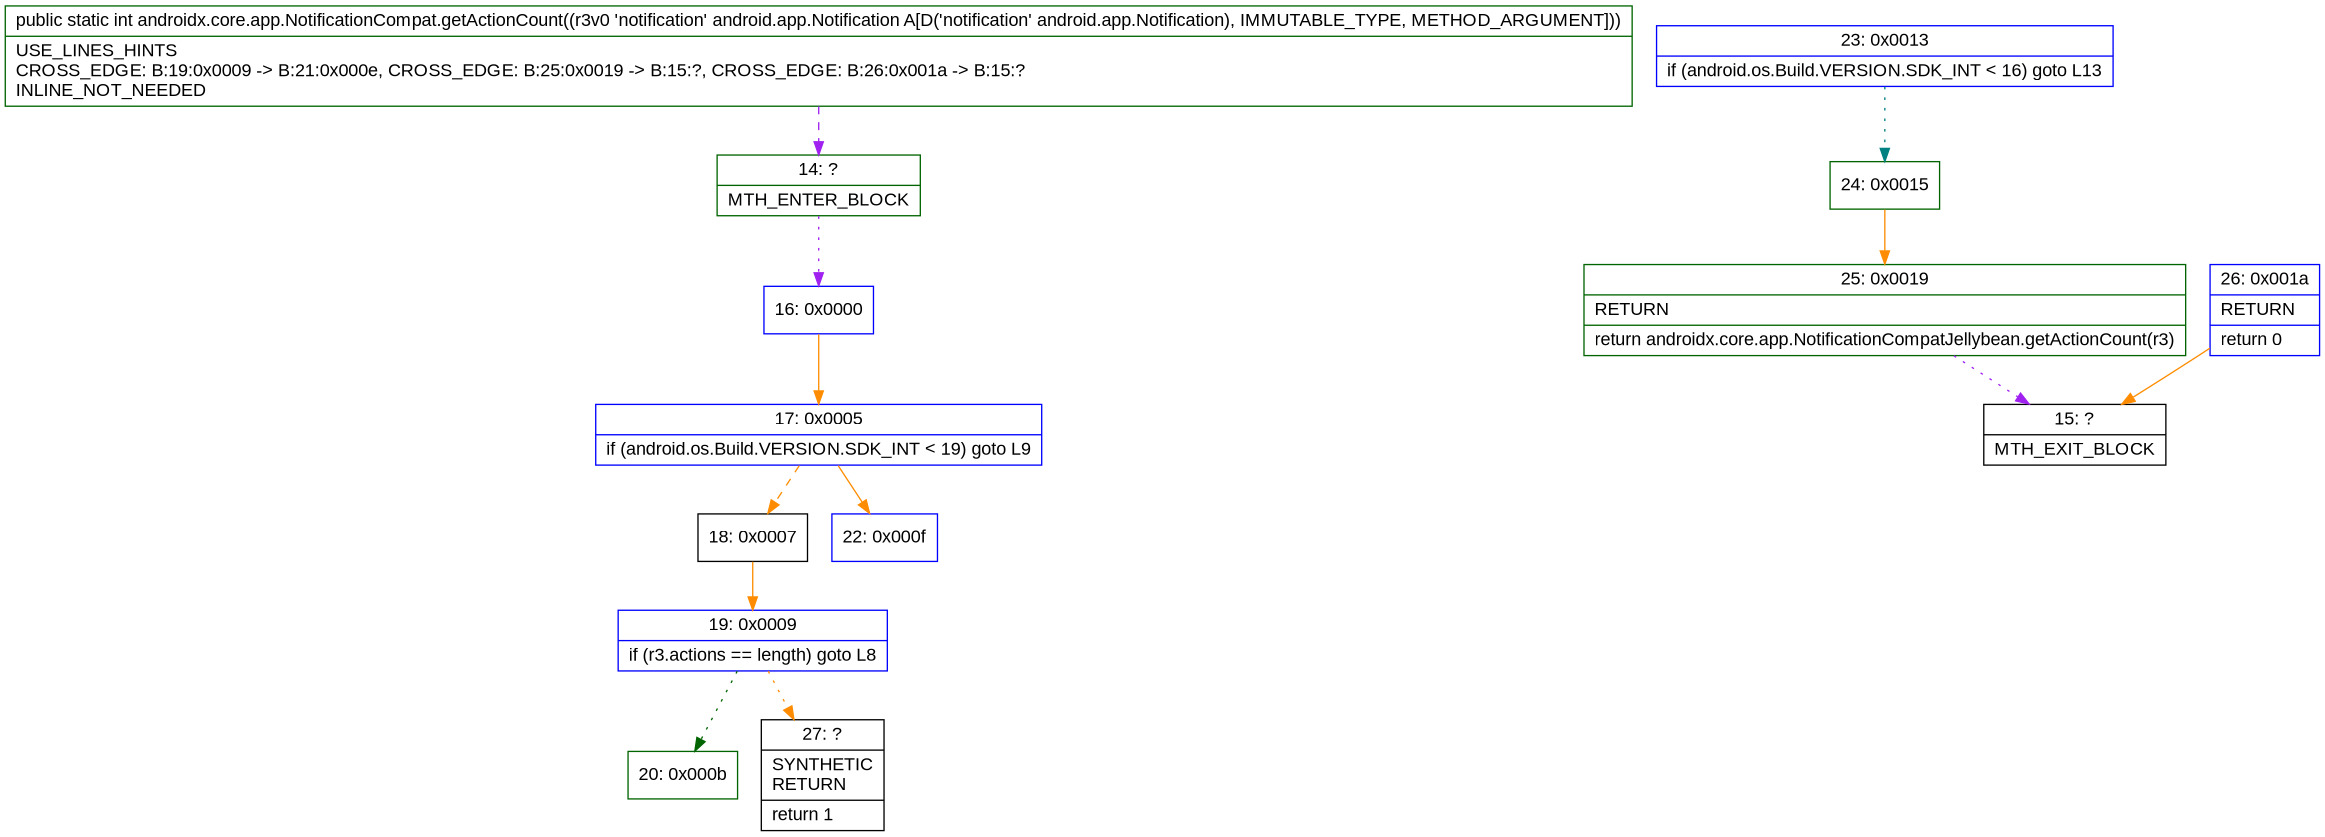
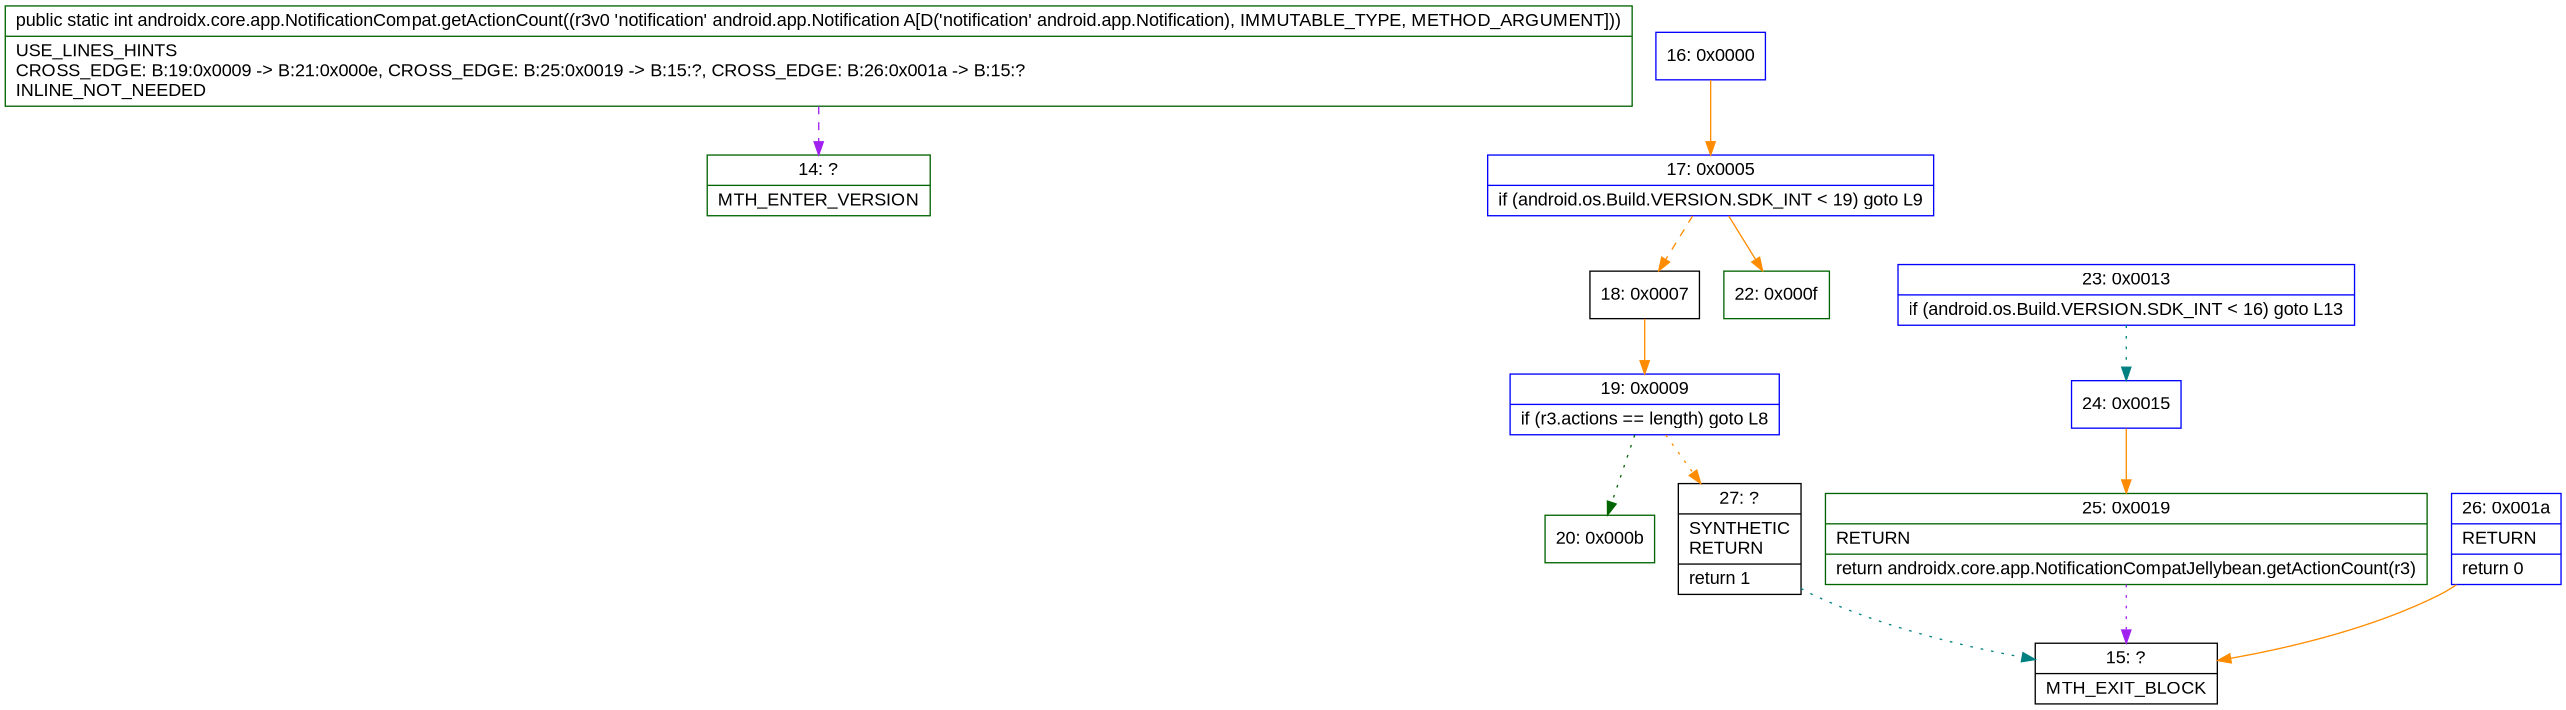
(1885, 185) -> (2126, 404)
(819, 200) -> (819, 200)
(819, 244) -> none
(885, 538) -> (1777, 295)
none -> (1909, 630)
